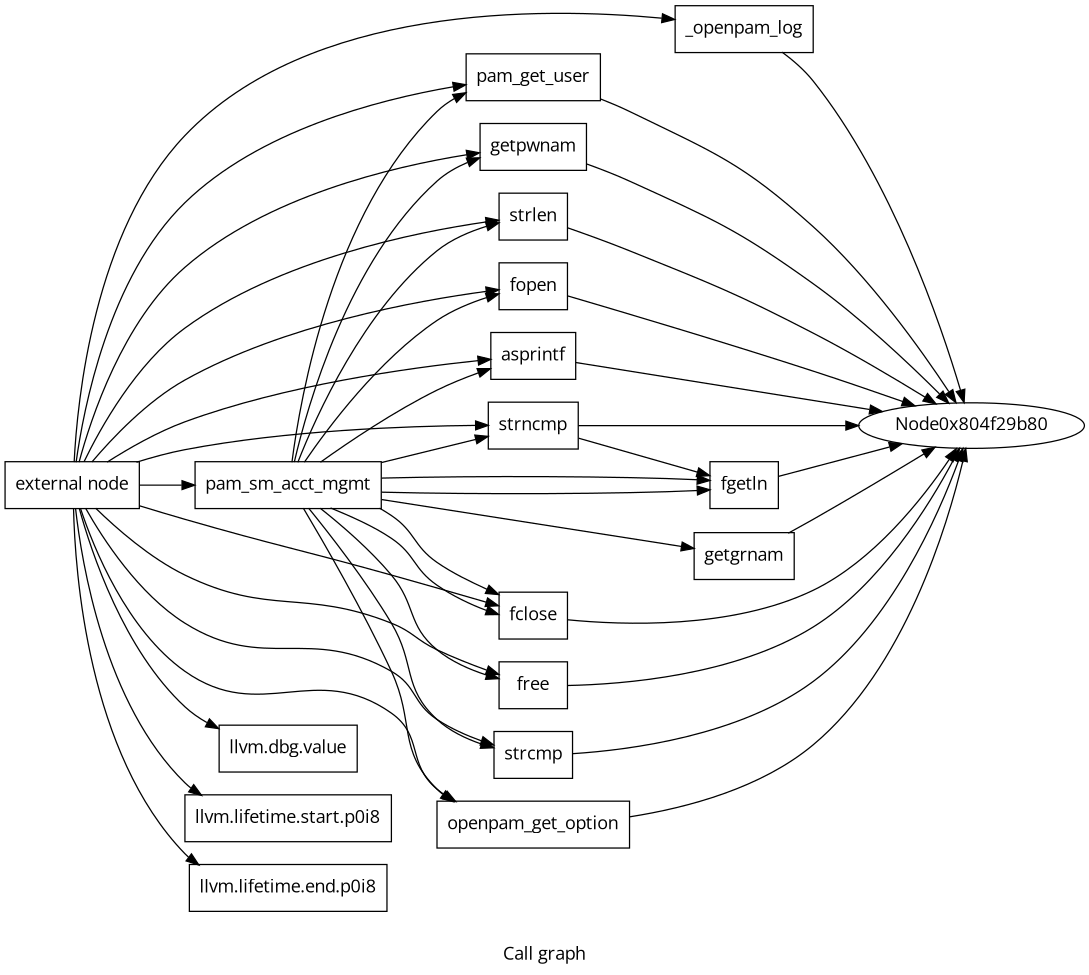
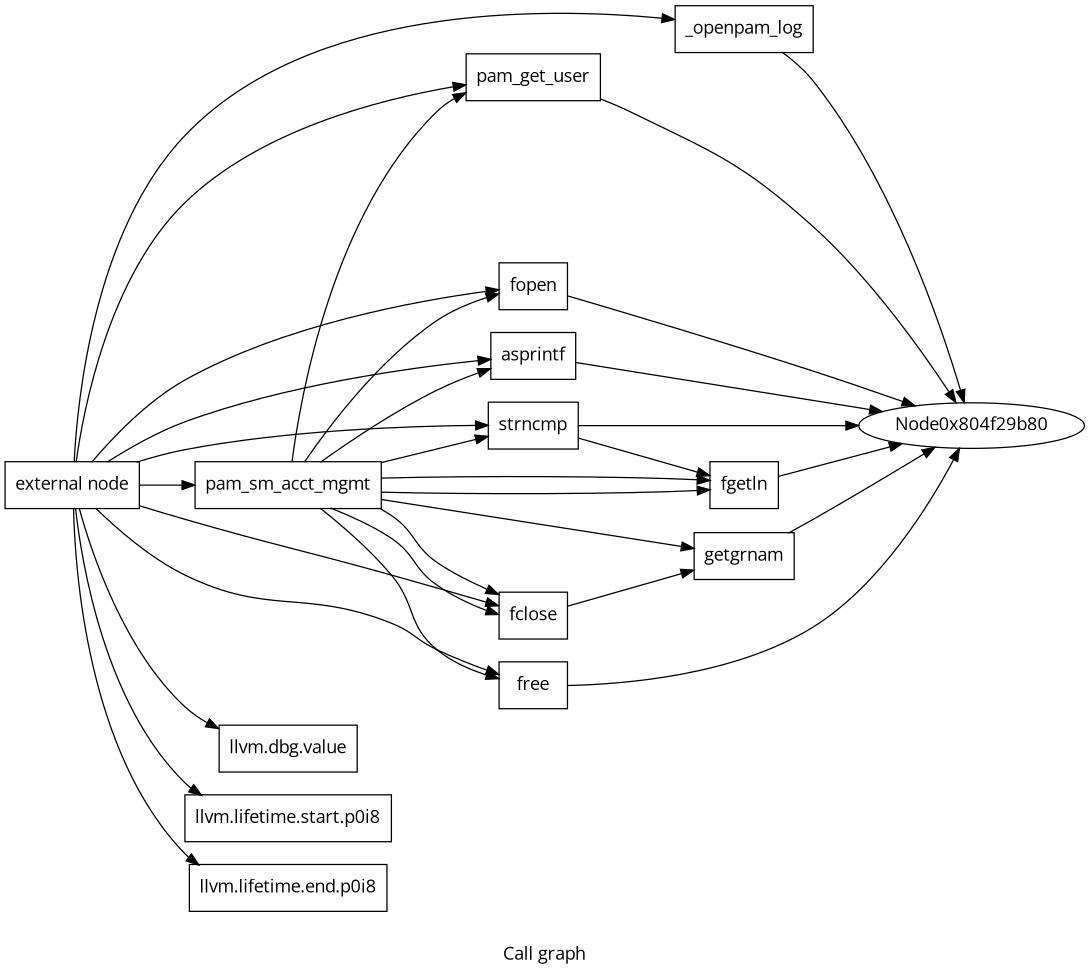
(533, 147) -> none
(533, 217) -> none
(786, 601) -> (625, 590)
(533, 755) -> none
(533, 825) -> none
